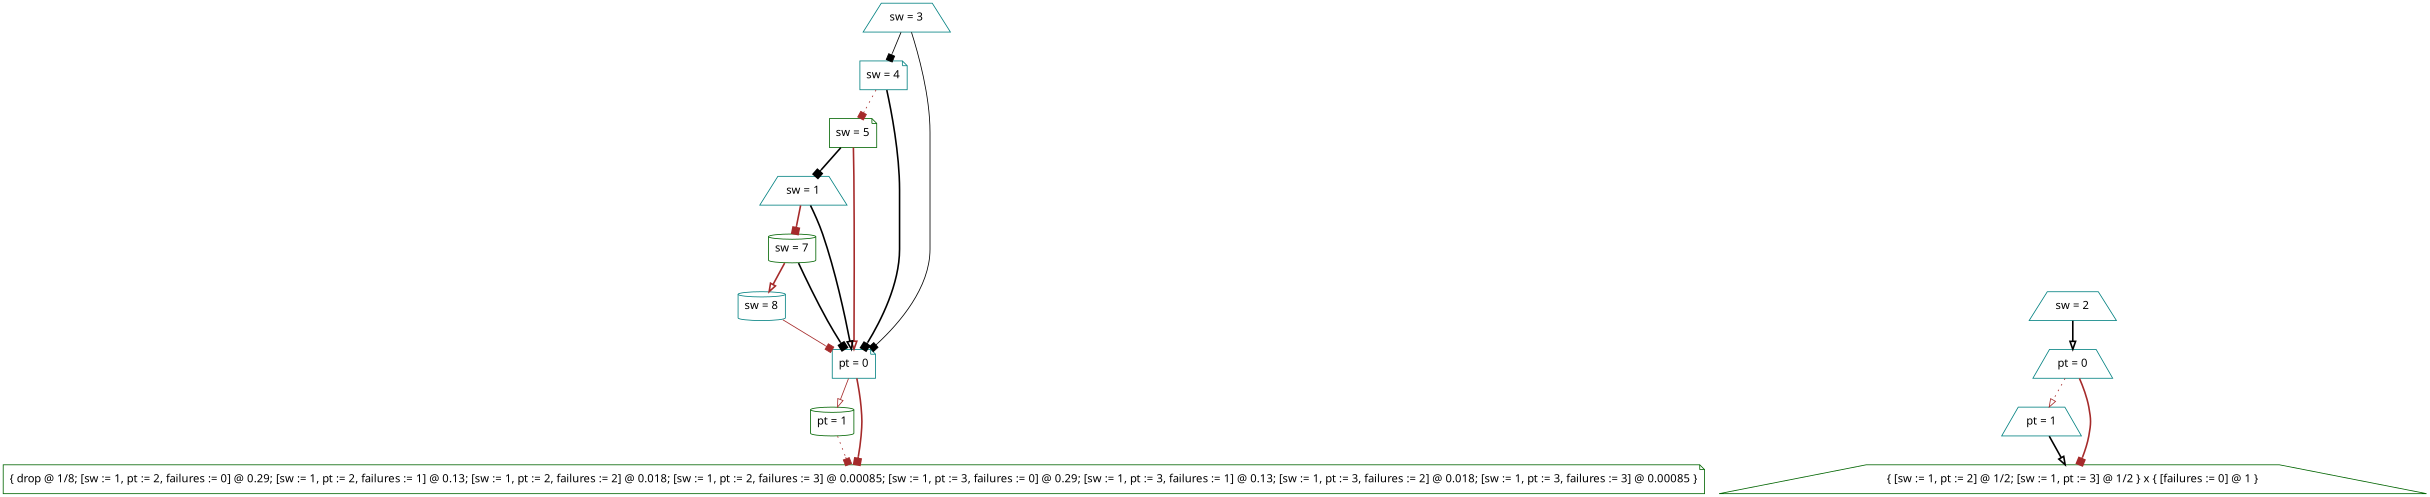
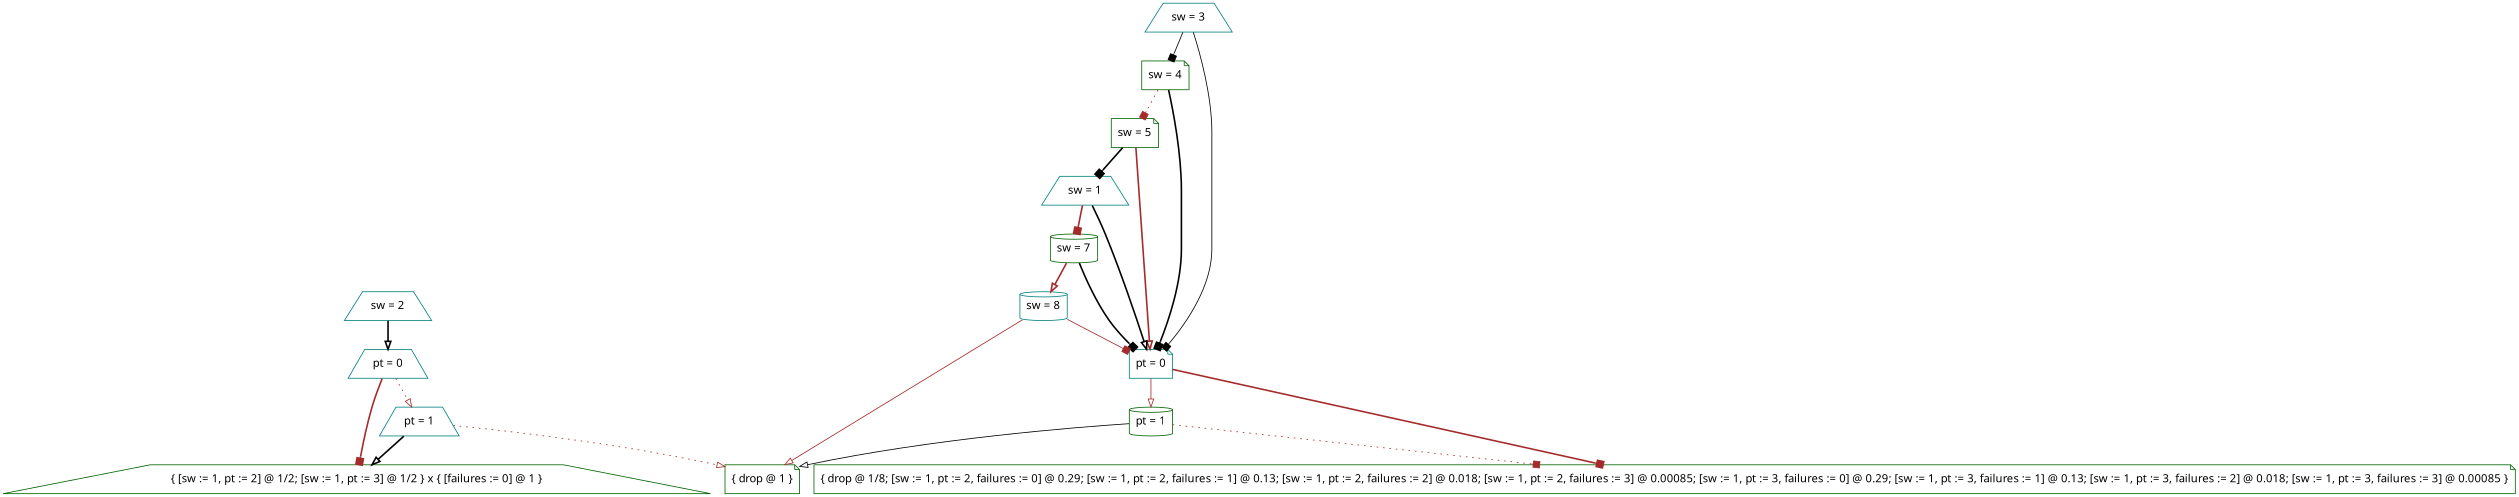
(884, 75) -> (1165, 75)
none -> (762, 479)
